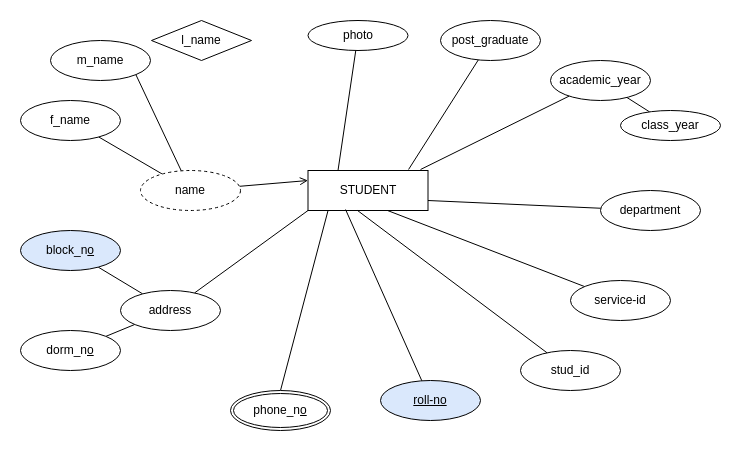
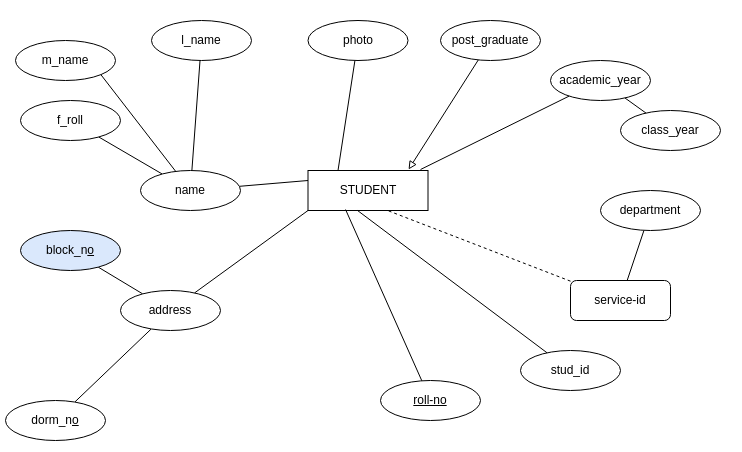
(358, 36) -> (358, 41)
(202, 41) -> (202, 41)
(101, 61) -> (66, 61)
none -> (196, 116)
(71, 121) -> (71, 121)
(671, 126) -> (671, 131)
(412, 164) -> (413, 162)
(302, 181) -> (303, 181)
(191, 191) -> (191, 191)
(514, 204) -> (636, 255)
(487, 249) -> (481, 247)
(304, 301) -> none
(621, 301) -> (621, 301)
(71, 351) -> (56, 421)
(431, 401) -> (431, 401)
(281, 411) -> none
